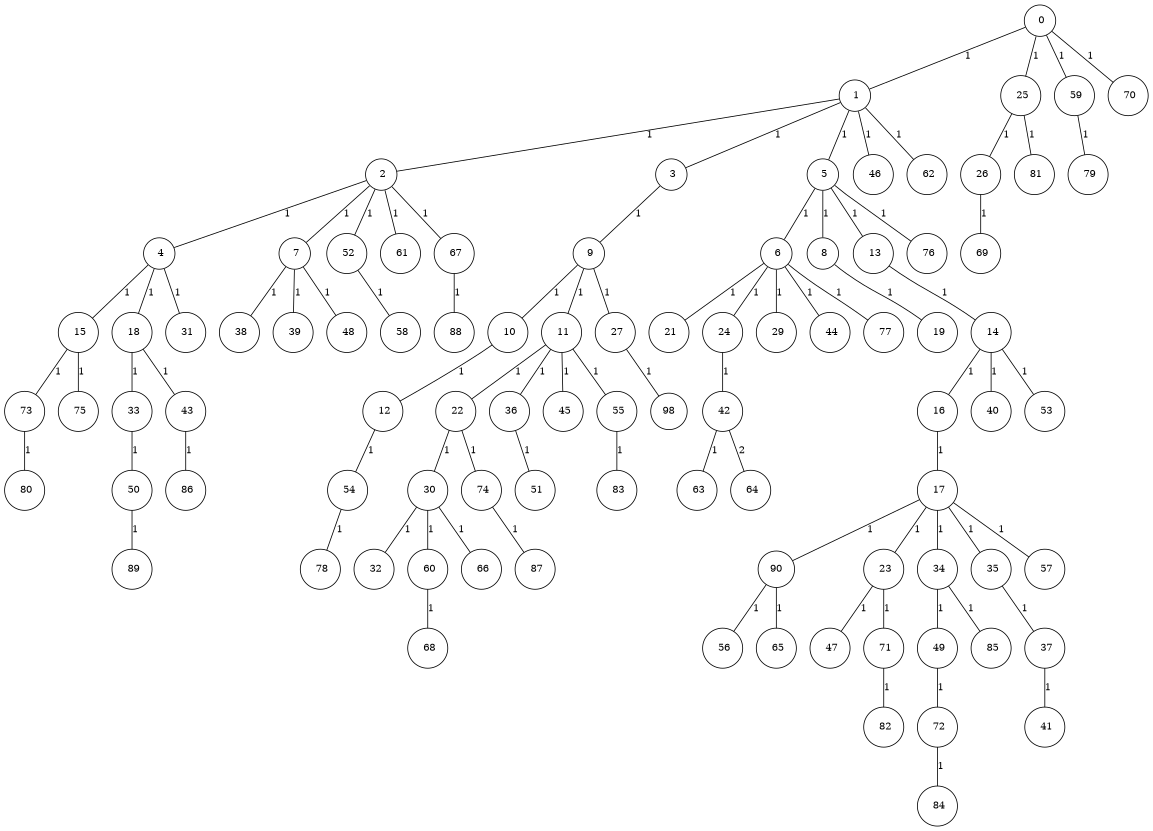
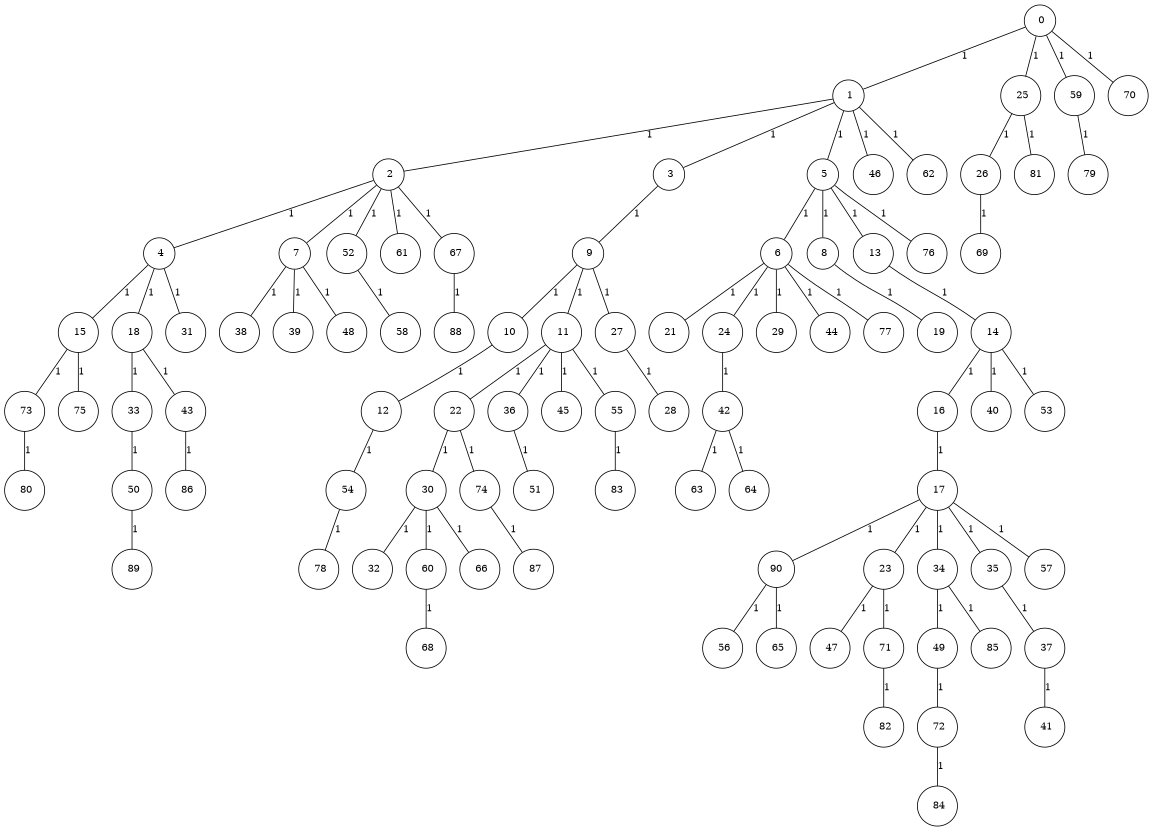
(669, 411) -> (669, 411)
(742, 451) -> (741, 451)
